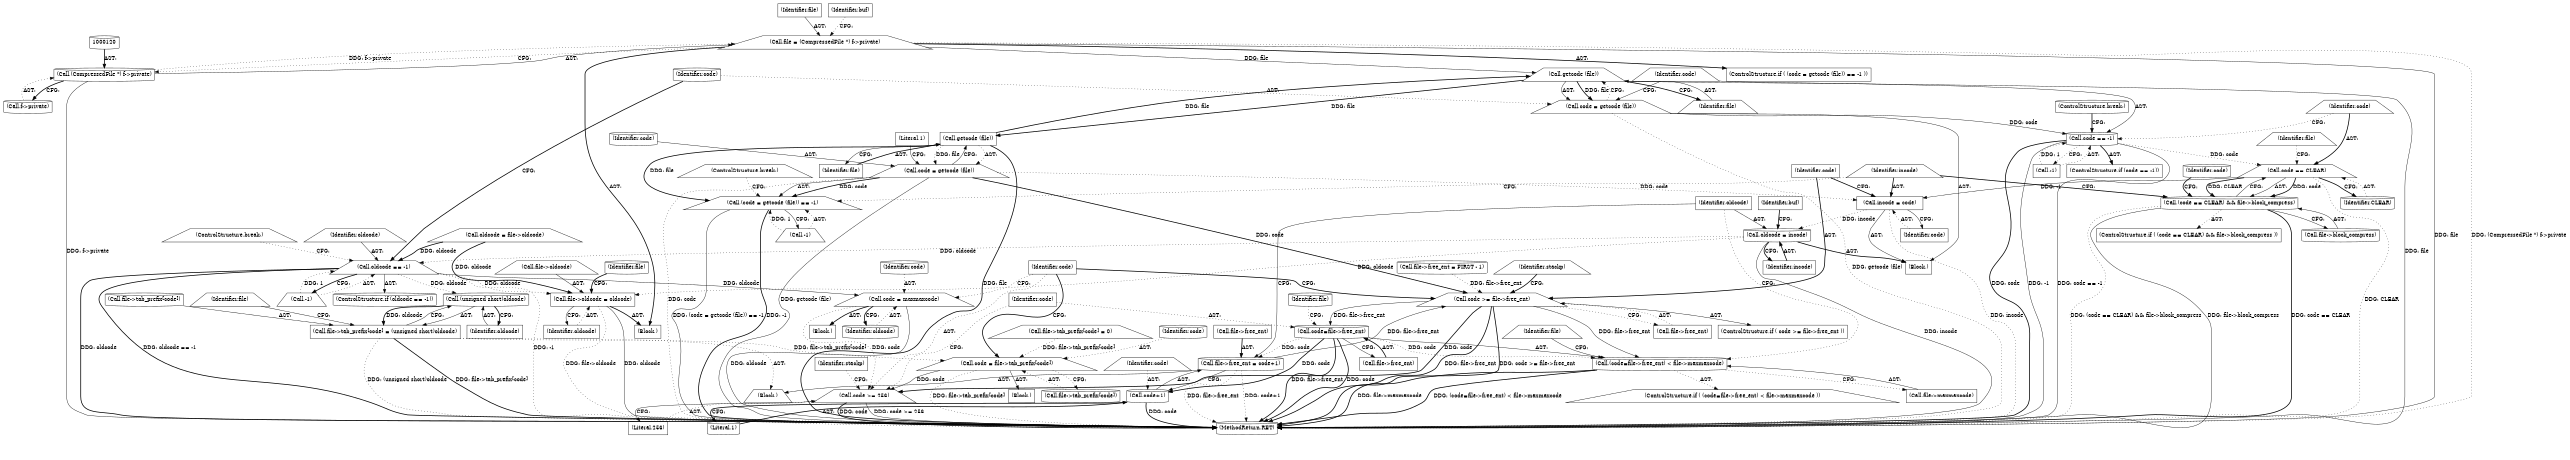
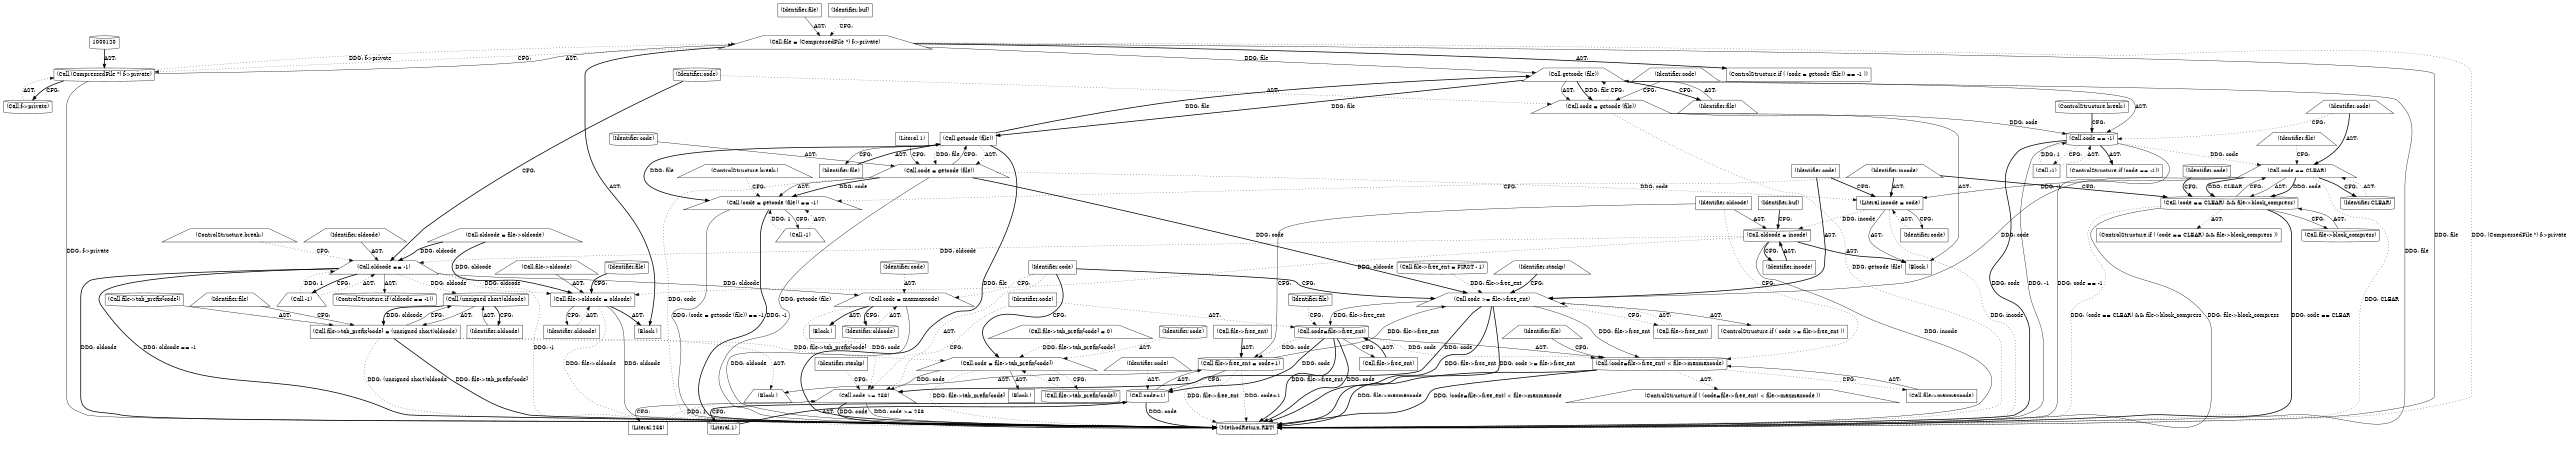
(1890, 203) -> (1890, 203)
none -> (1910, 282)
(697, 412) -> (697, 412)
